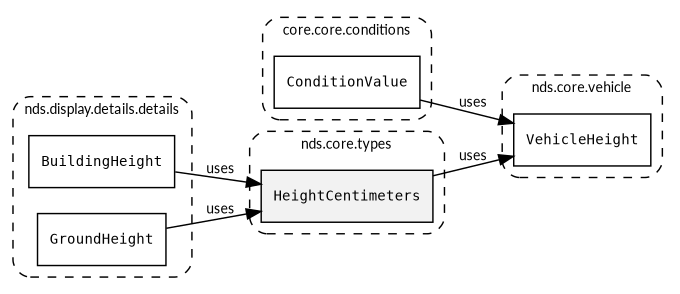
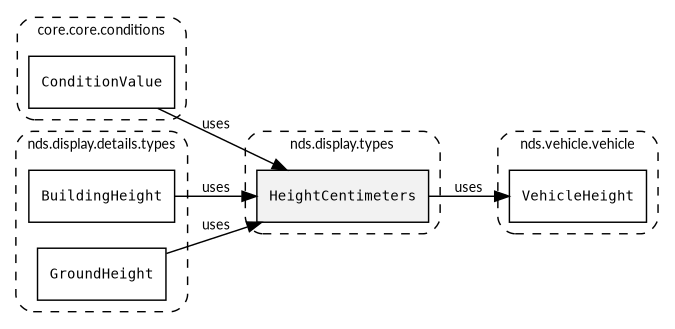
(582, 89) -> (578, 145)
(102, 110) -> (102, 145)
(460, 110) -> (216, 136)
(347, 145) -> (343, 145)
